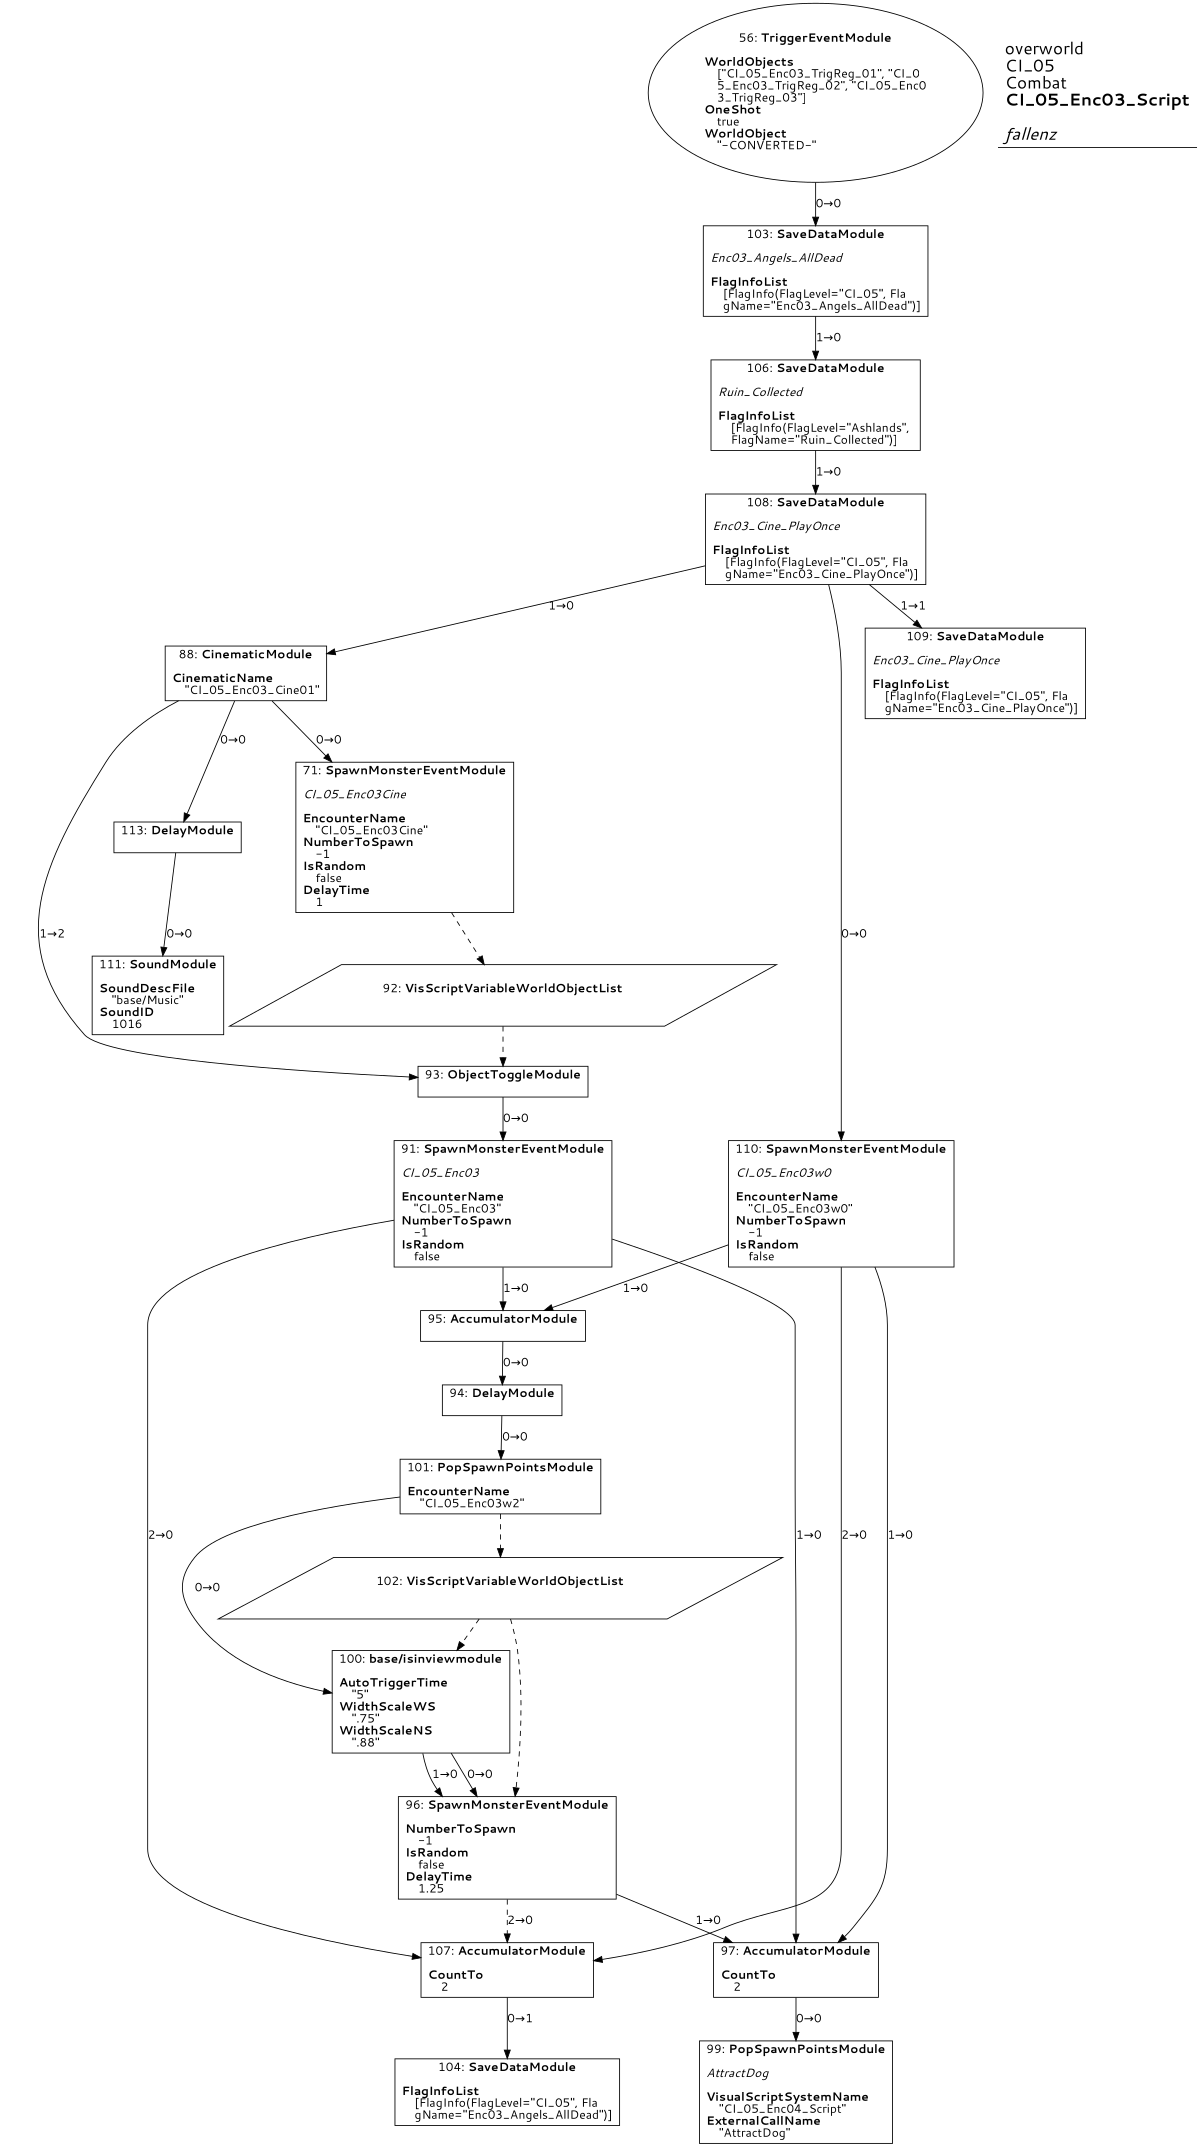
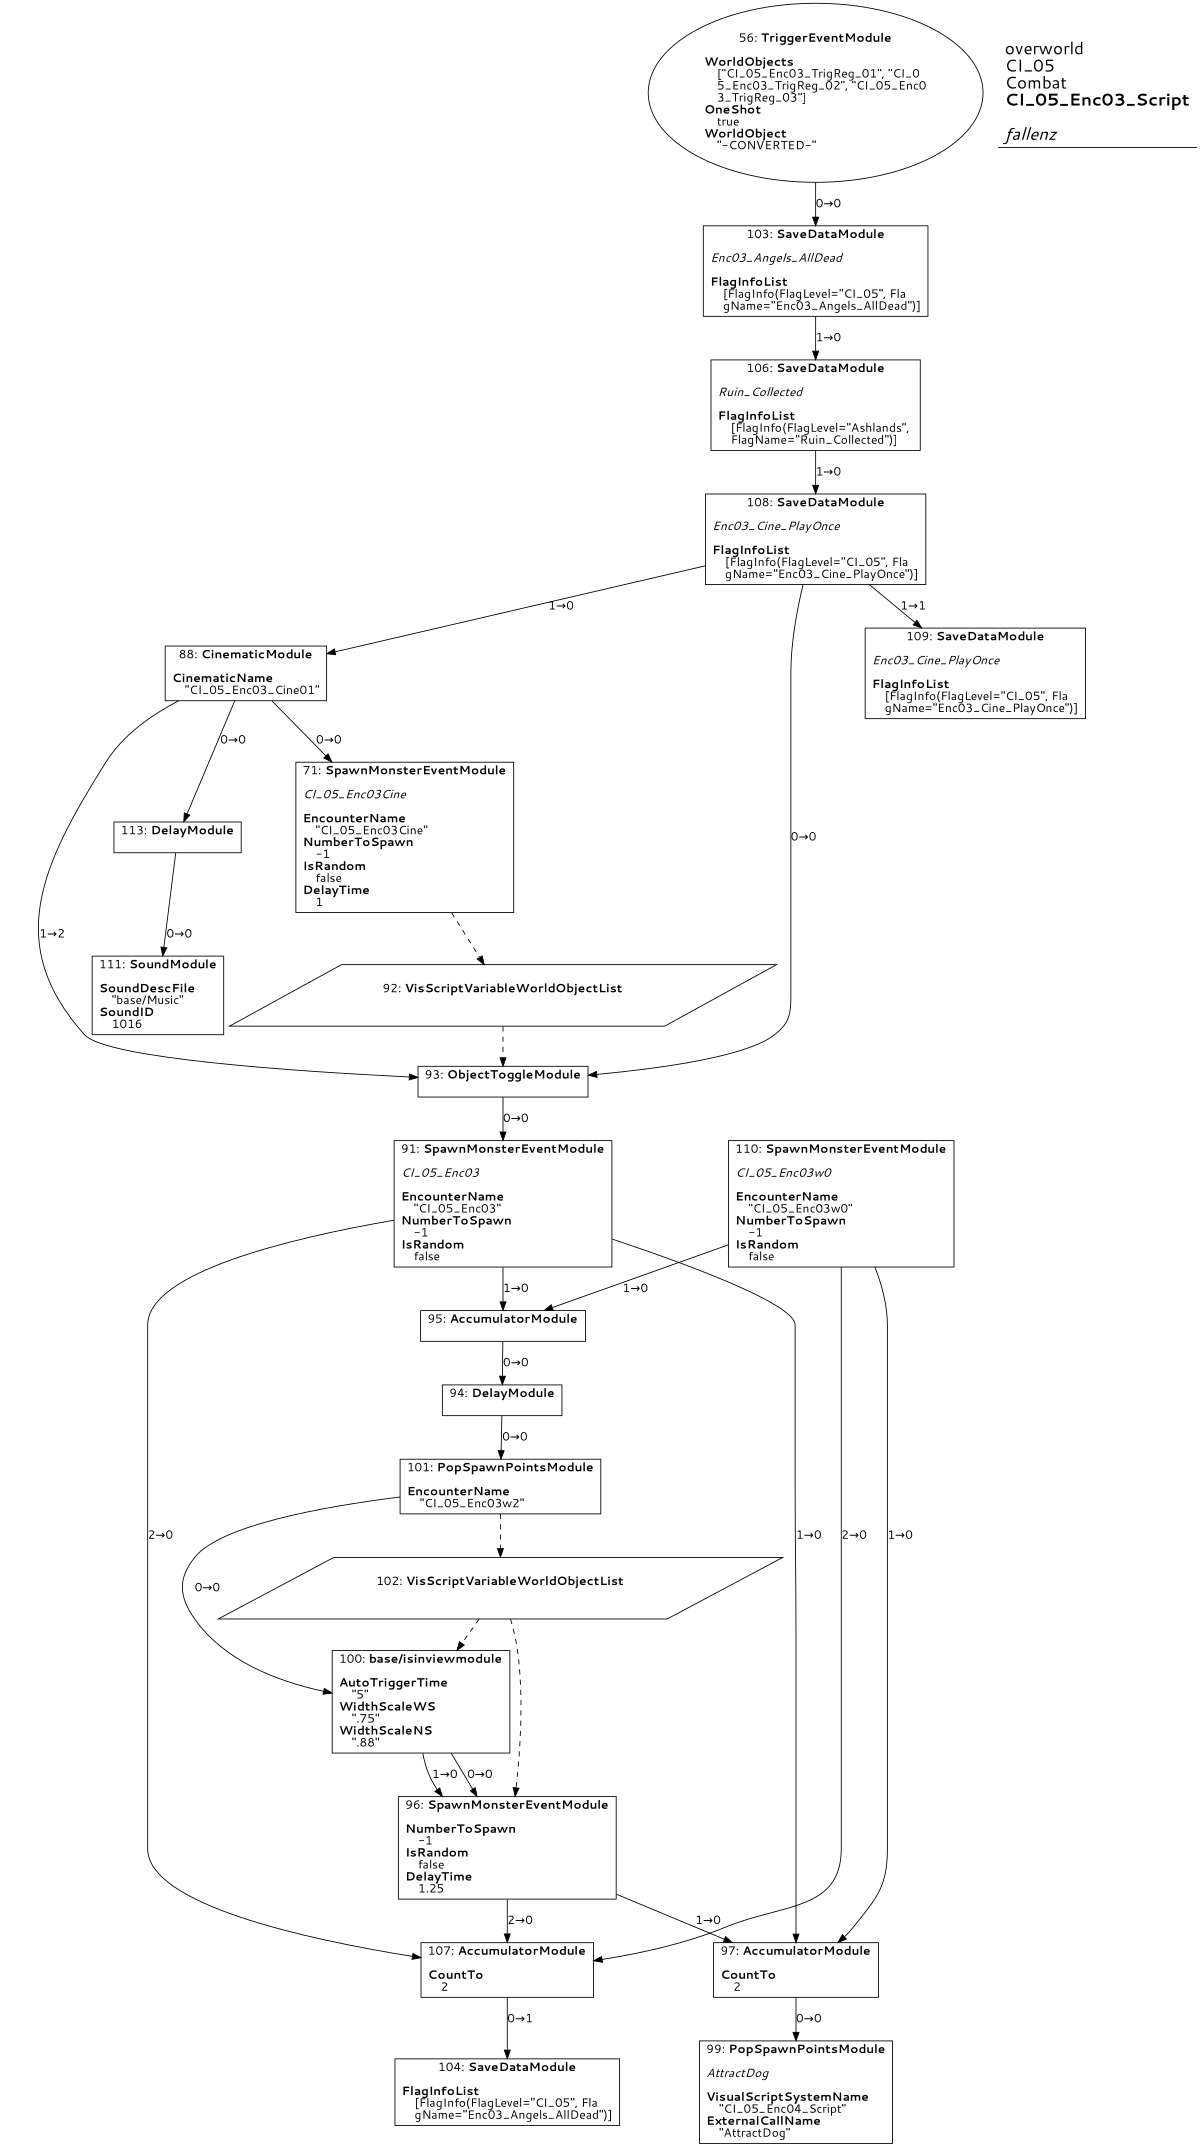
(841, 858) -> (791, 904)
(507, 1917) -> (507, 1917)
